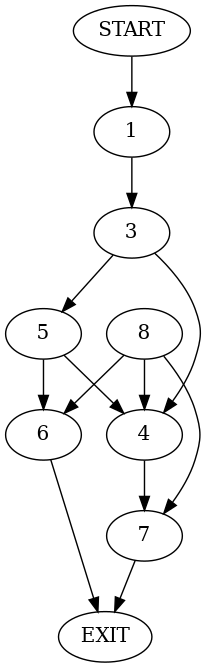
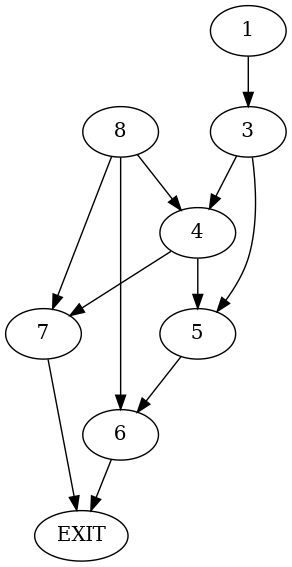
(132, 31) -> none
(88, 378) -> (198, 276)
